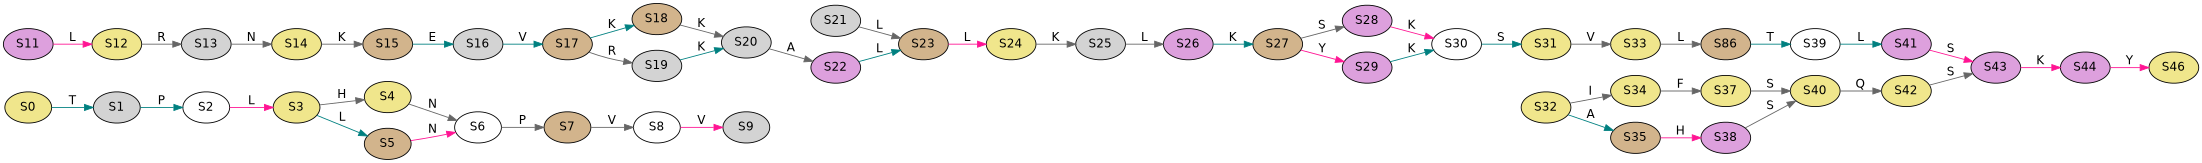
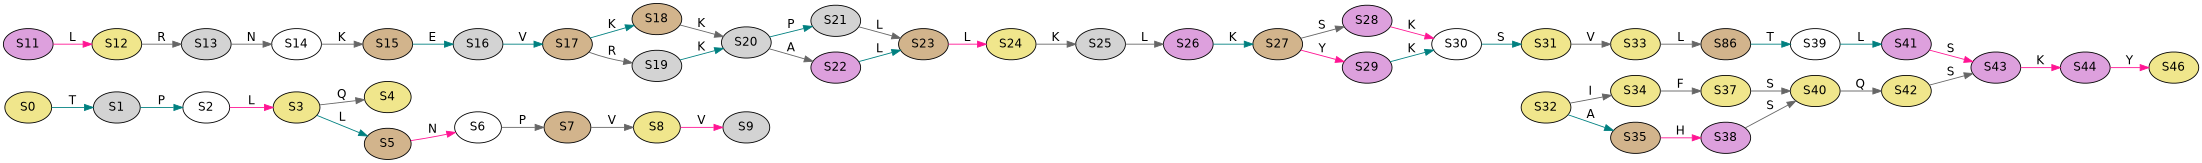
none -> (787, 33)
(297, 44) -> (297, 44)
(342, 95) -> (342, 95)
(429, 111) -> none
(657, 127) -> (657, 127)
